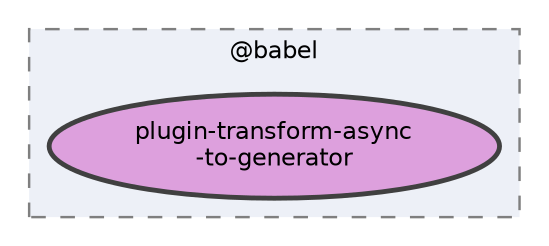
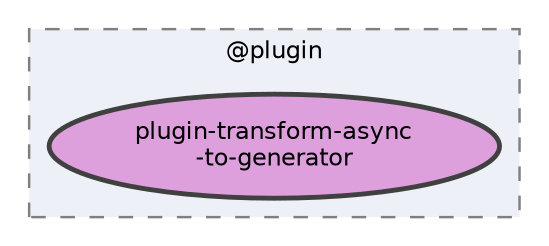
(274, 52) -> (274, 52)
